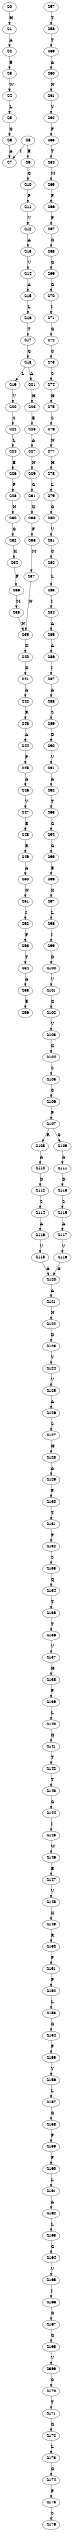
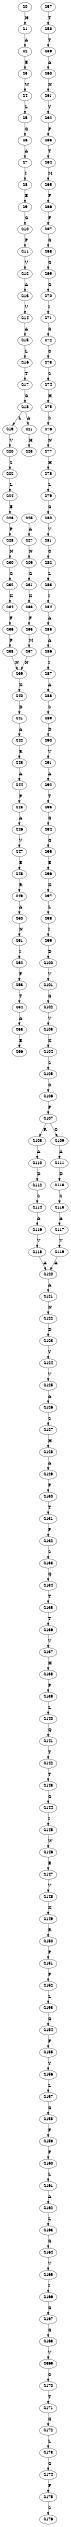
(19, 151) -> (25, 173)
(32, 417) -> none
(18, 602) -> (11, 641)
